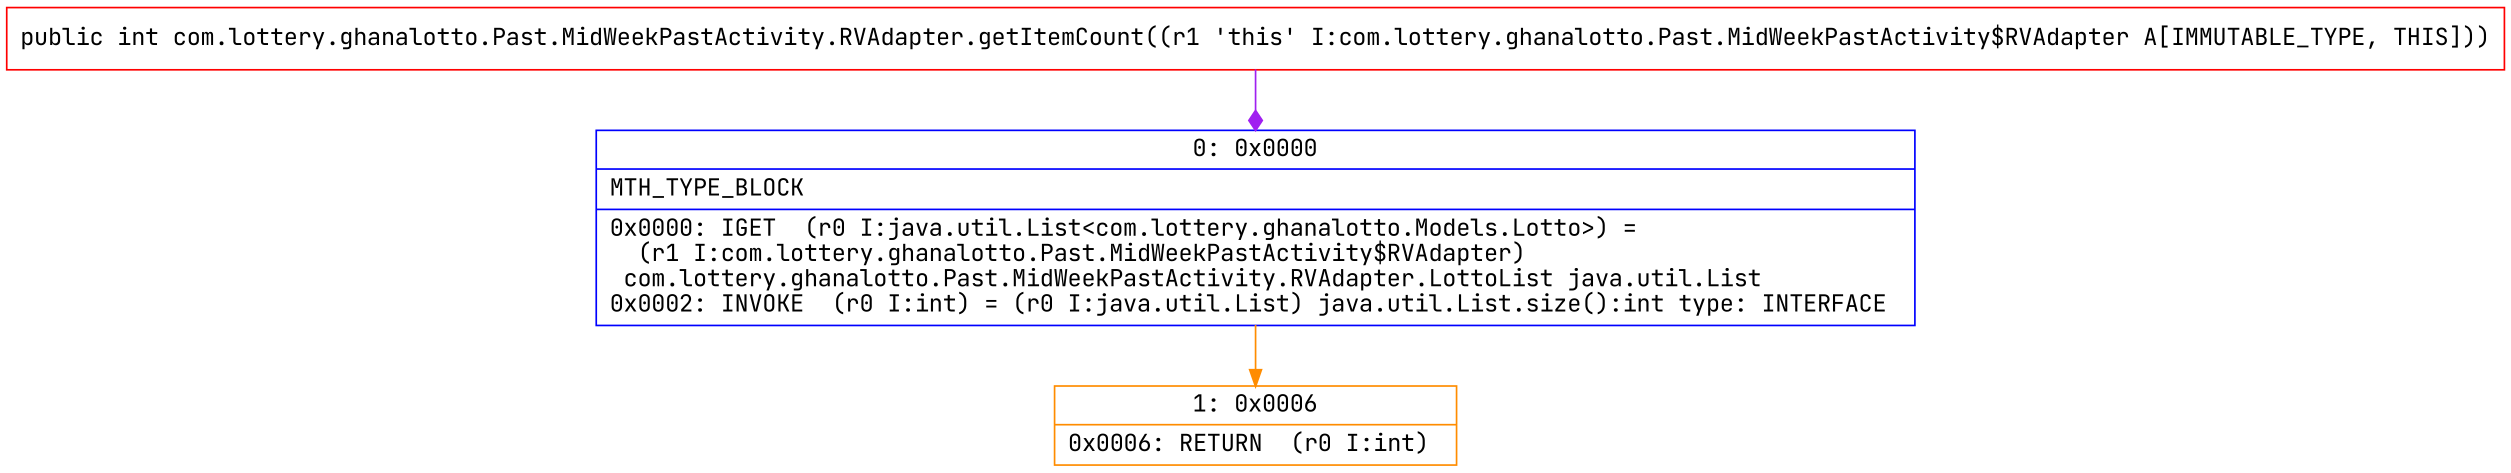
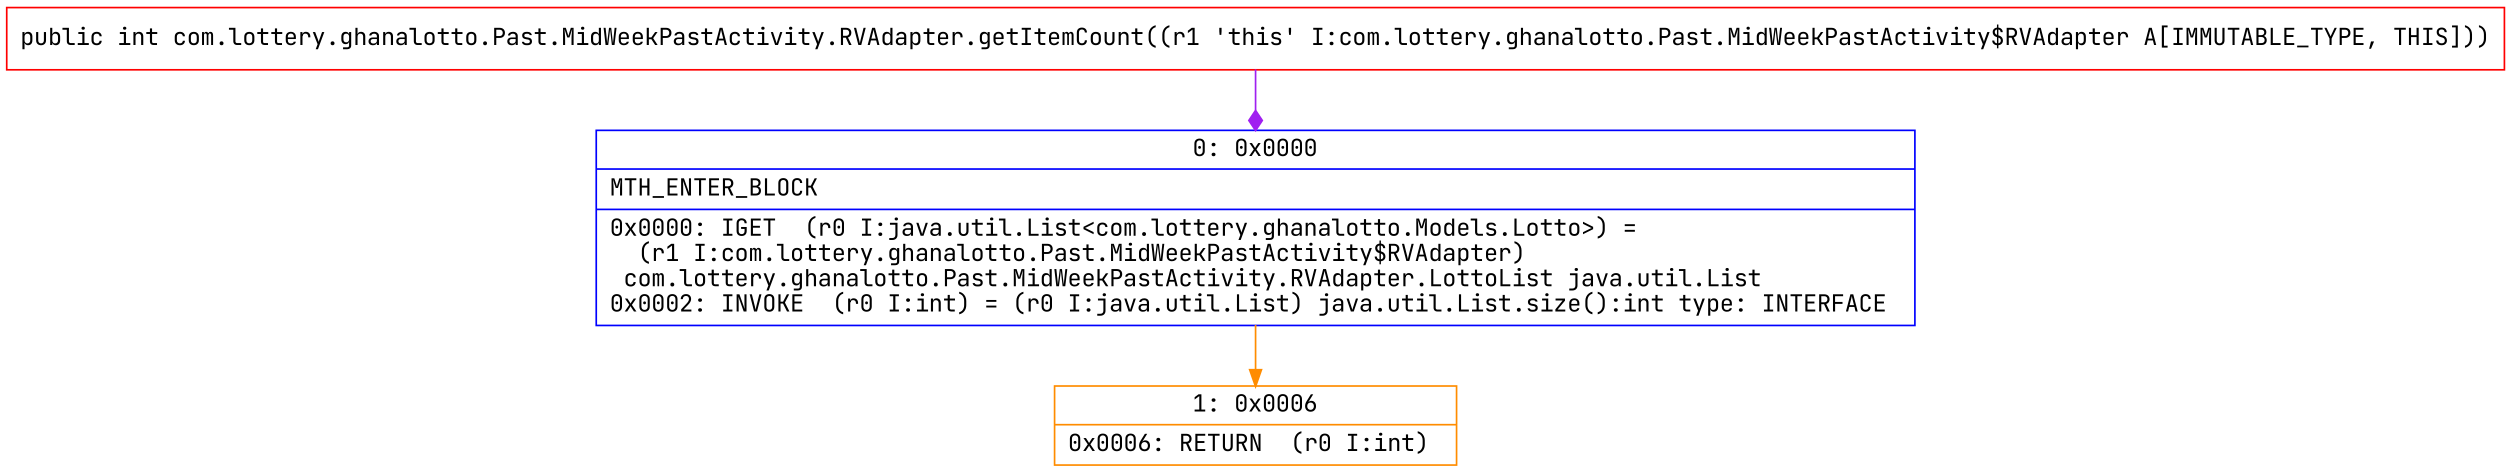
(707, 188) -> (714, 188)
